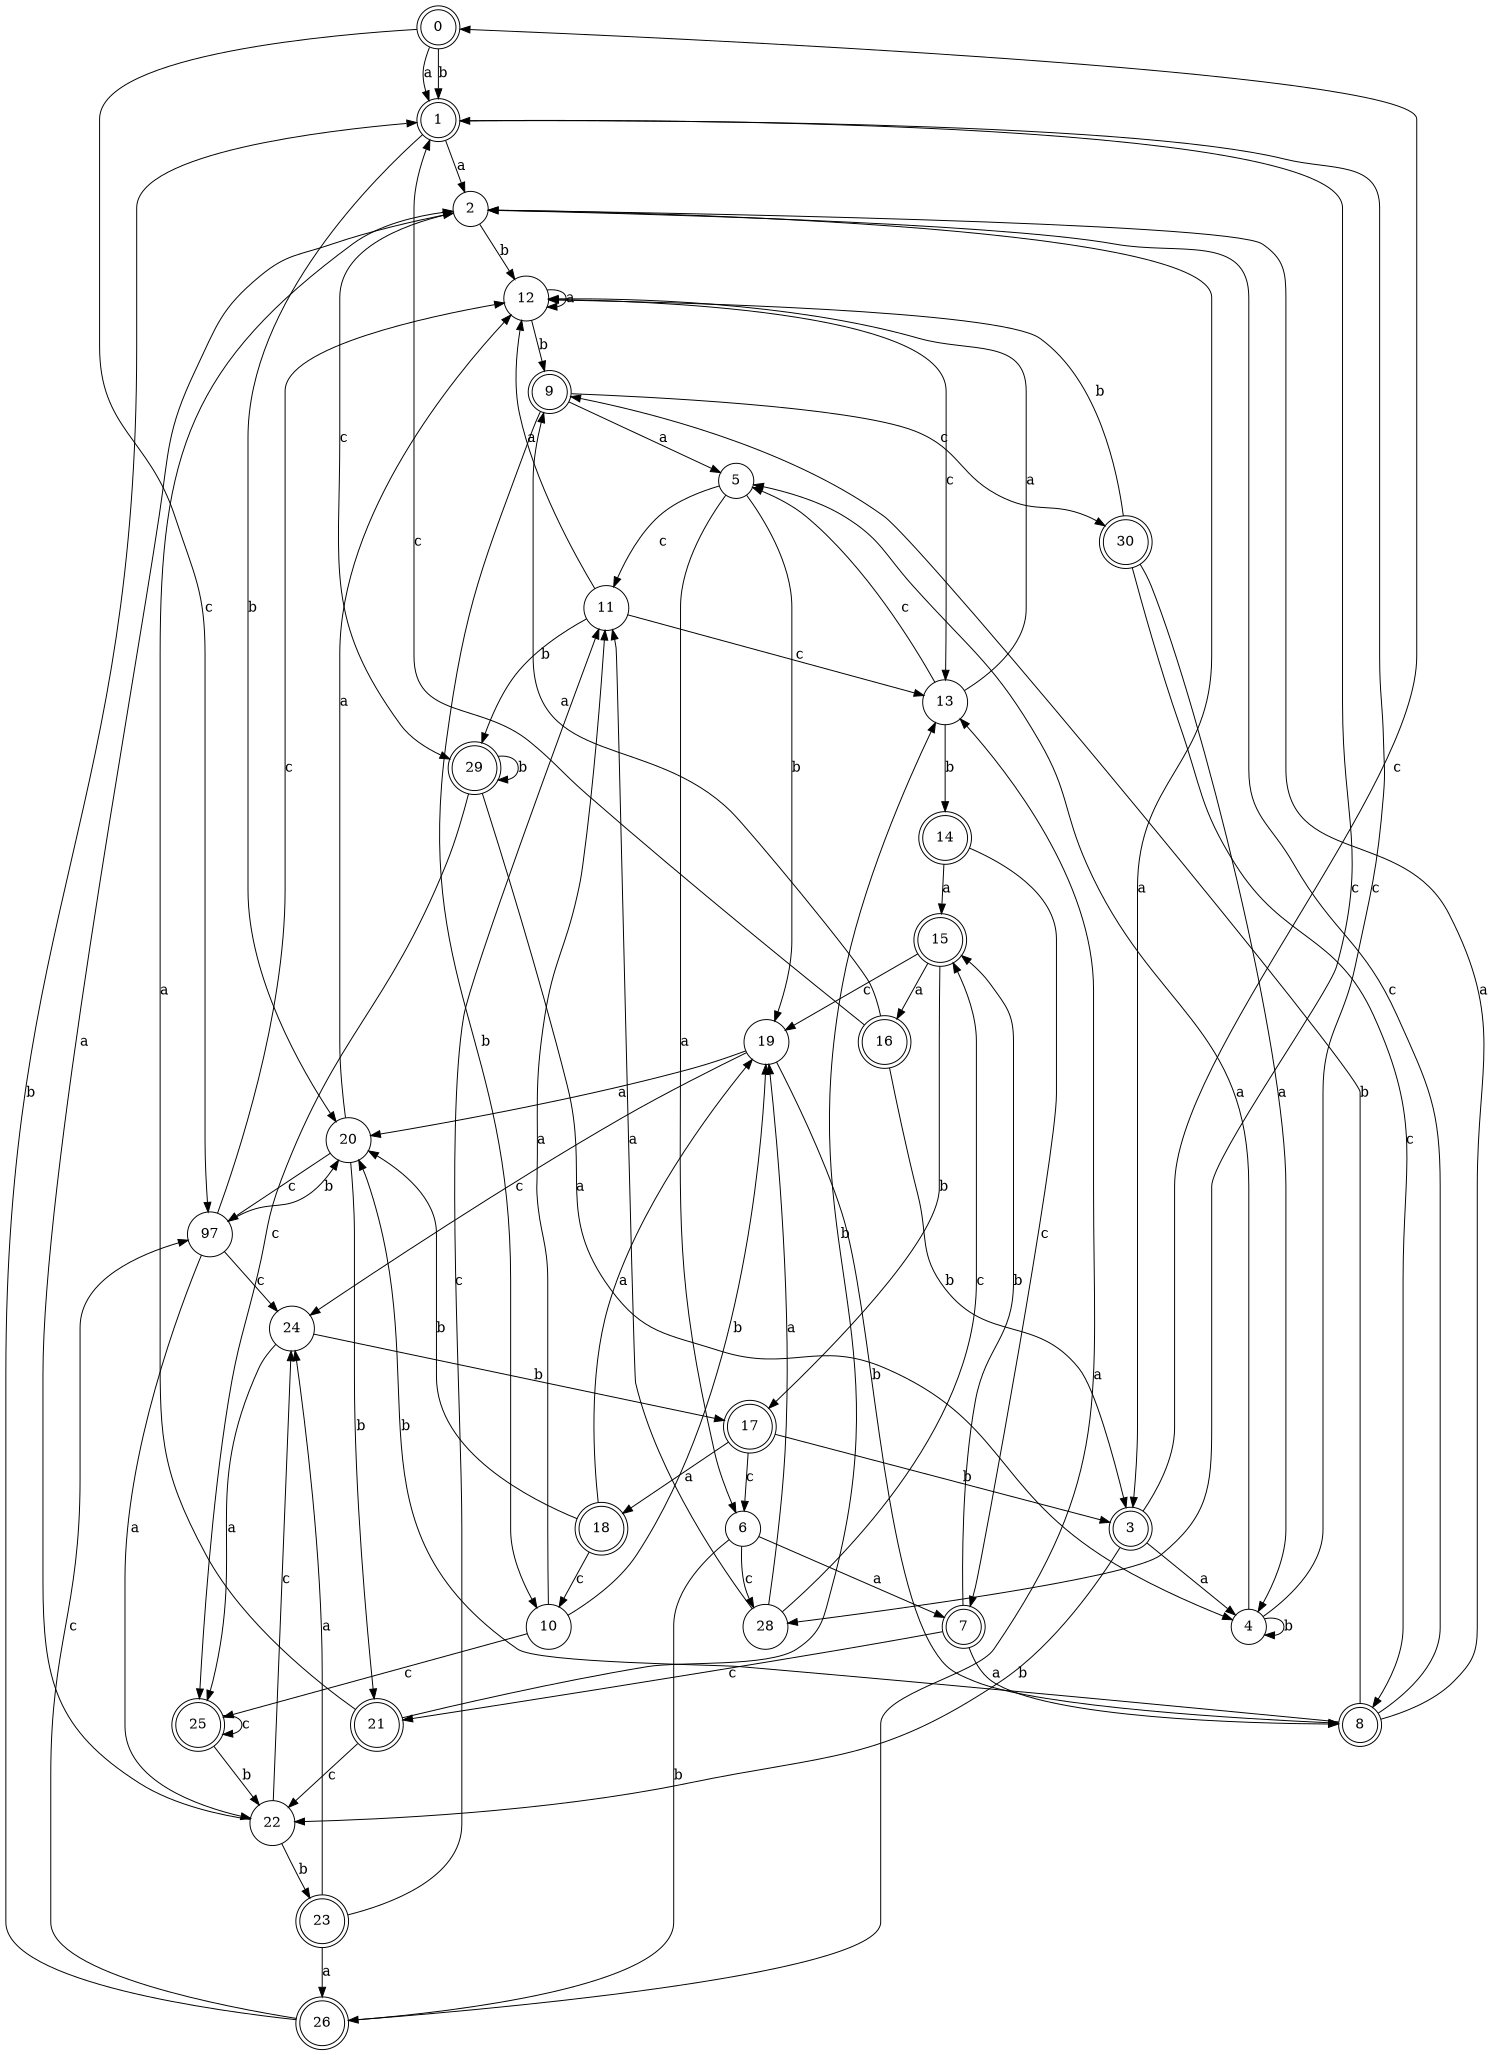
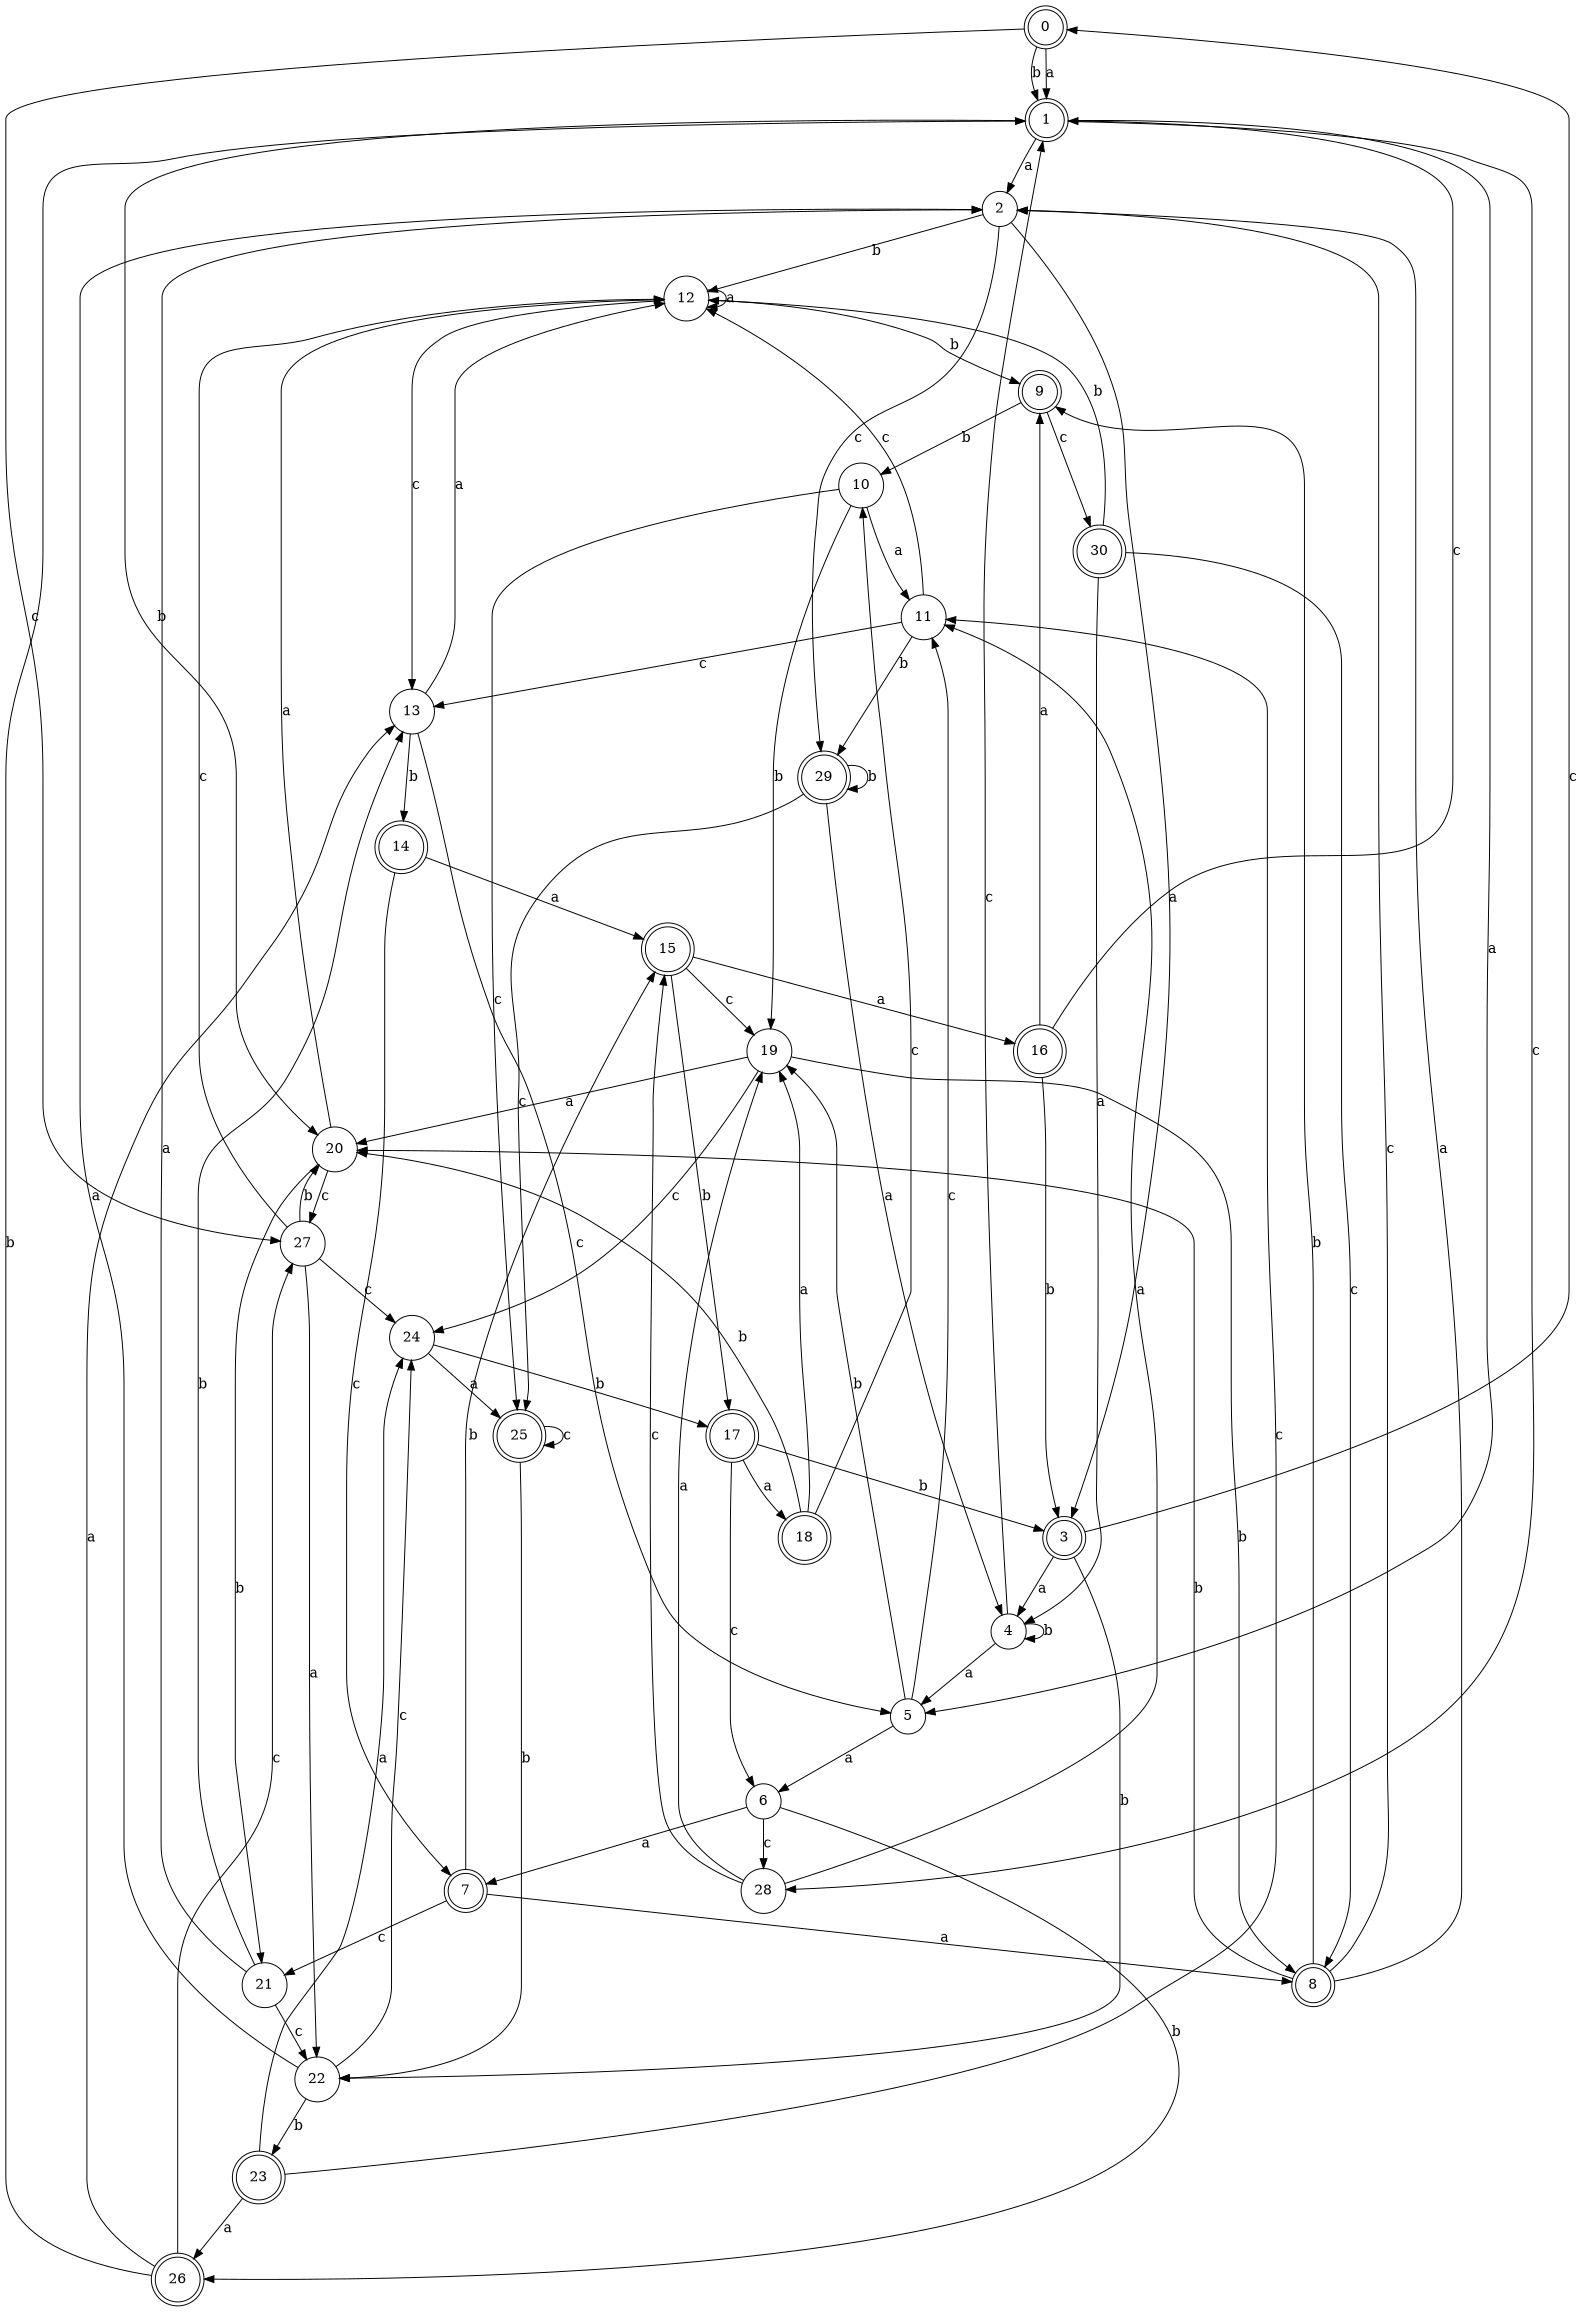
(640, 435) -> (1488, 926)
(532, 438) -> (886, 438)
(210, 1234) -> (303, 1244)
(377, 1725) -> (265, 1985)
